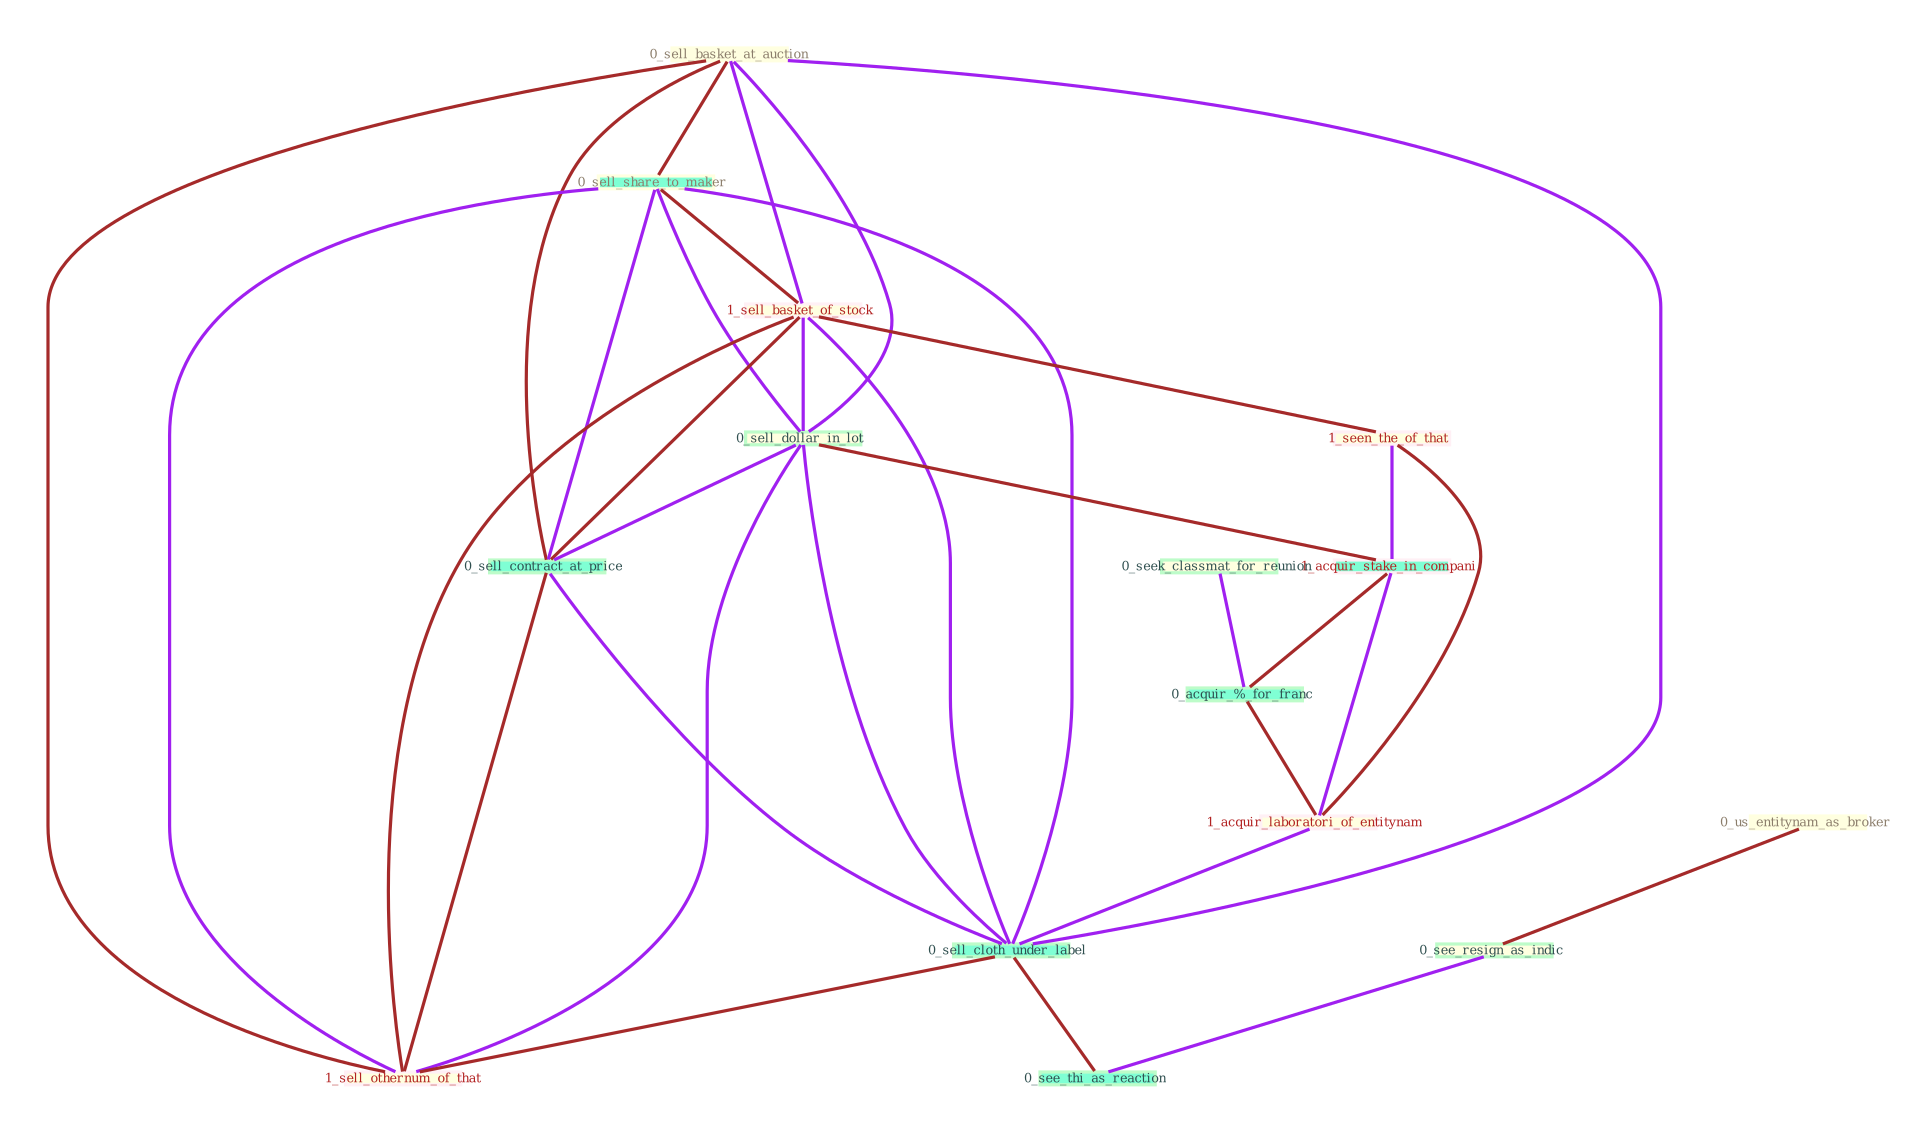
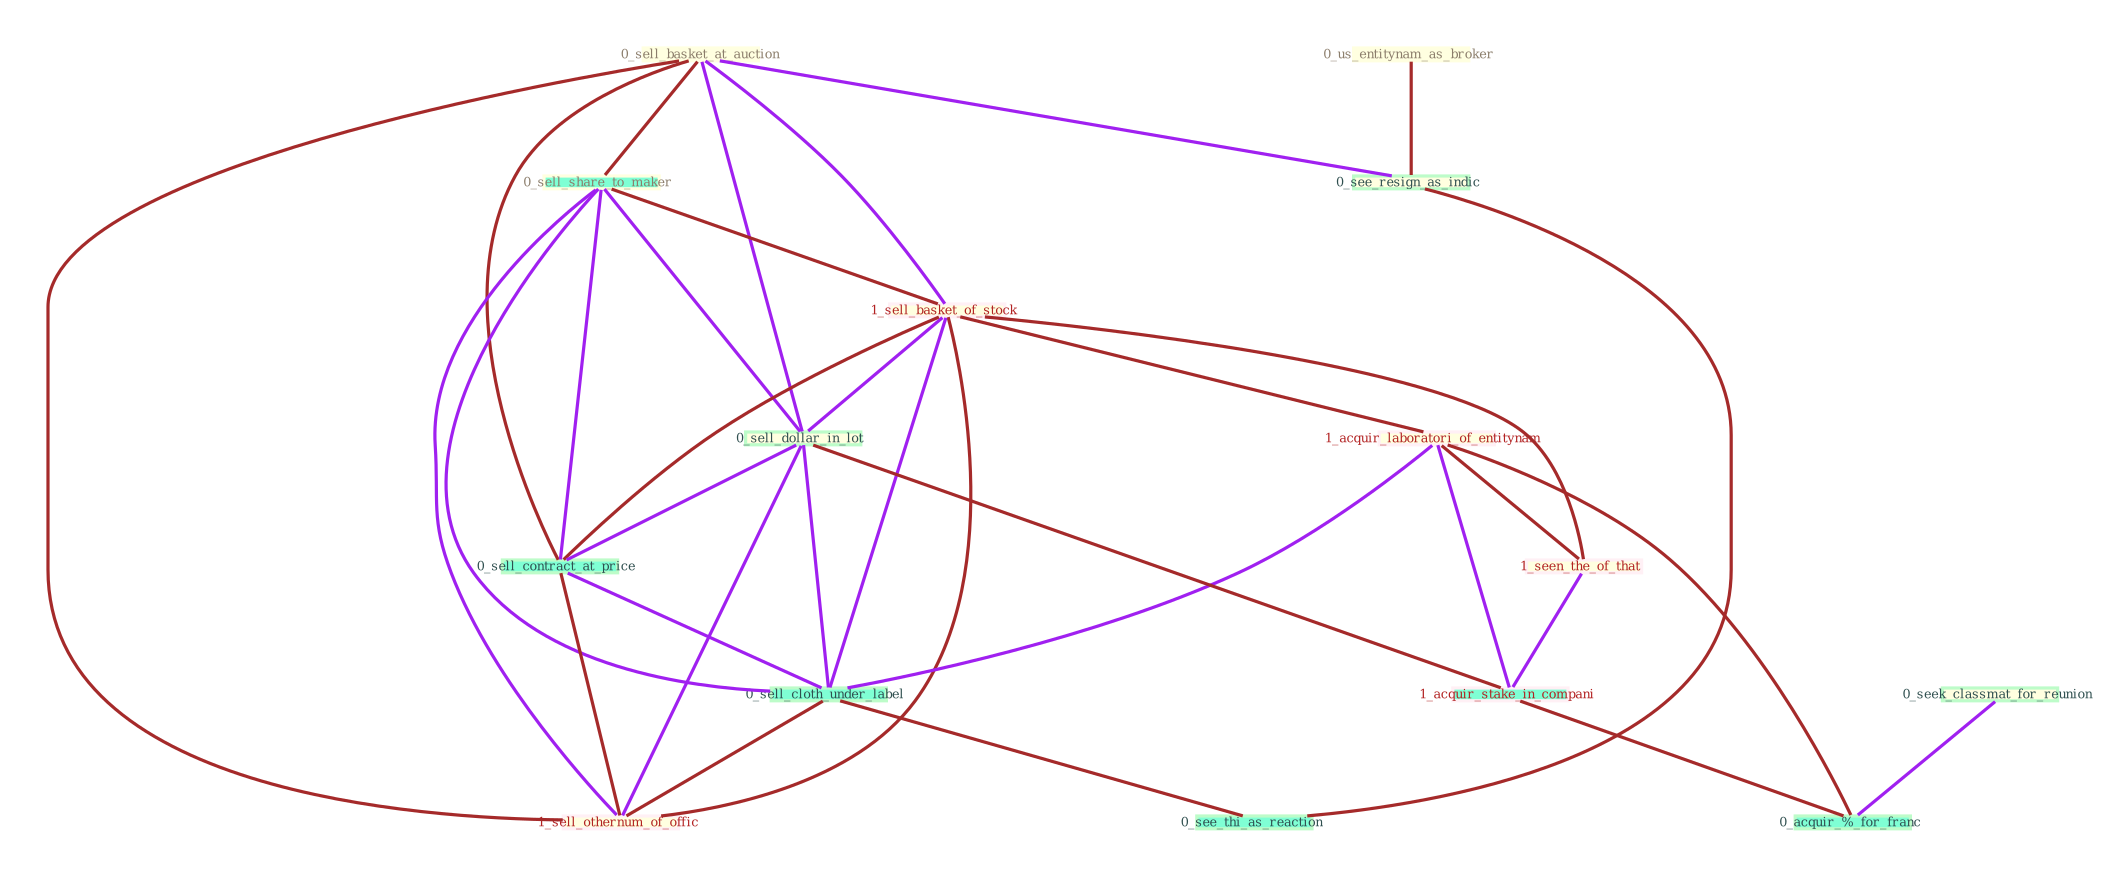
none -> (1192, 374)
(1661, 380) -> (1056, 118)
(1296, 1014) -> (1731, 559)
(403, 1078) -> (621, 822)
